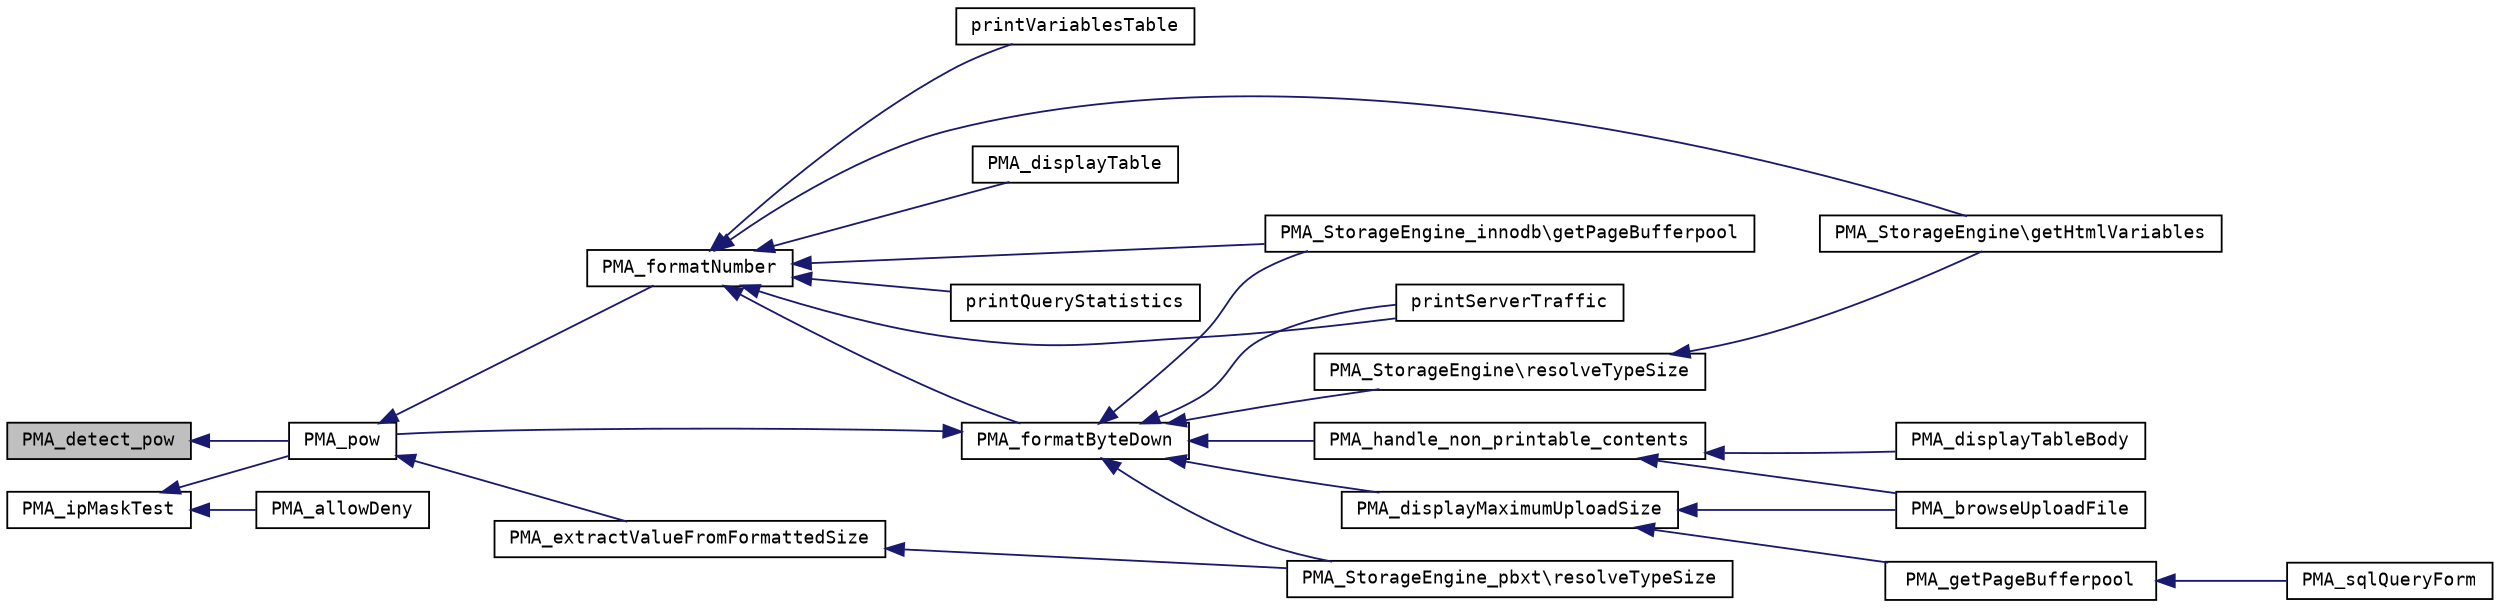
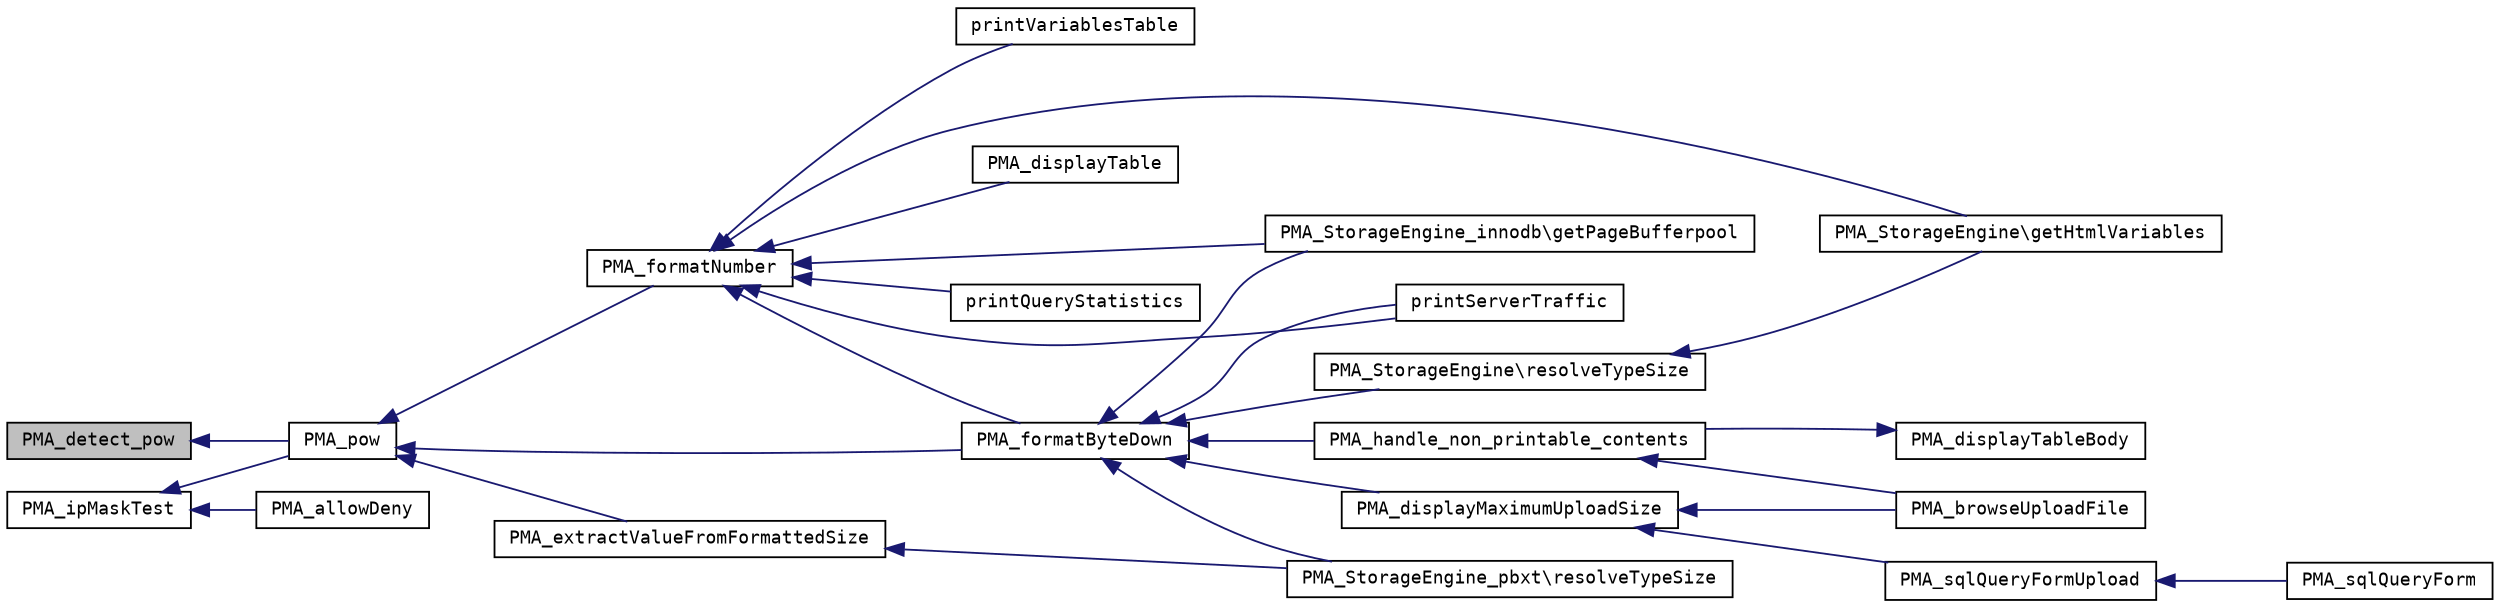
(670, 429) -> (688, 453)
(1810, 453) -> (1791, 429)
(2021, 581) -> (2021, 581)
